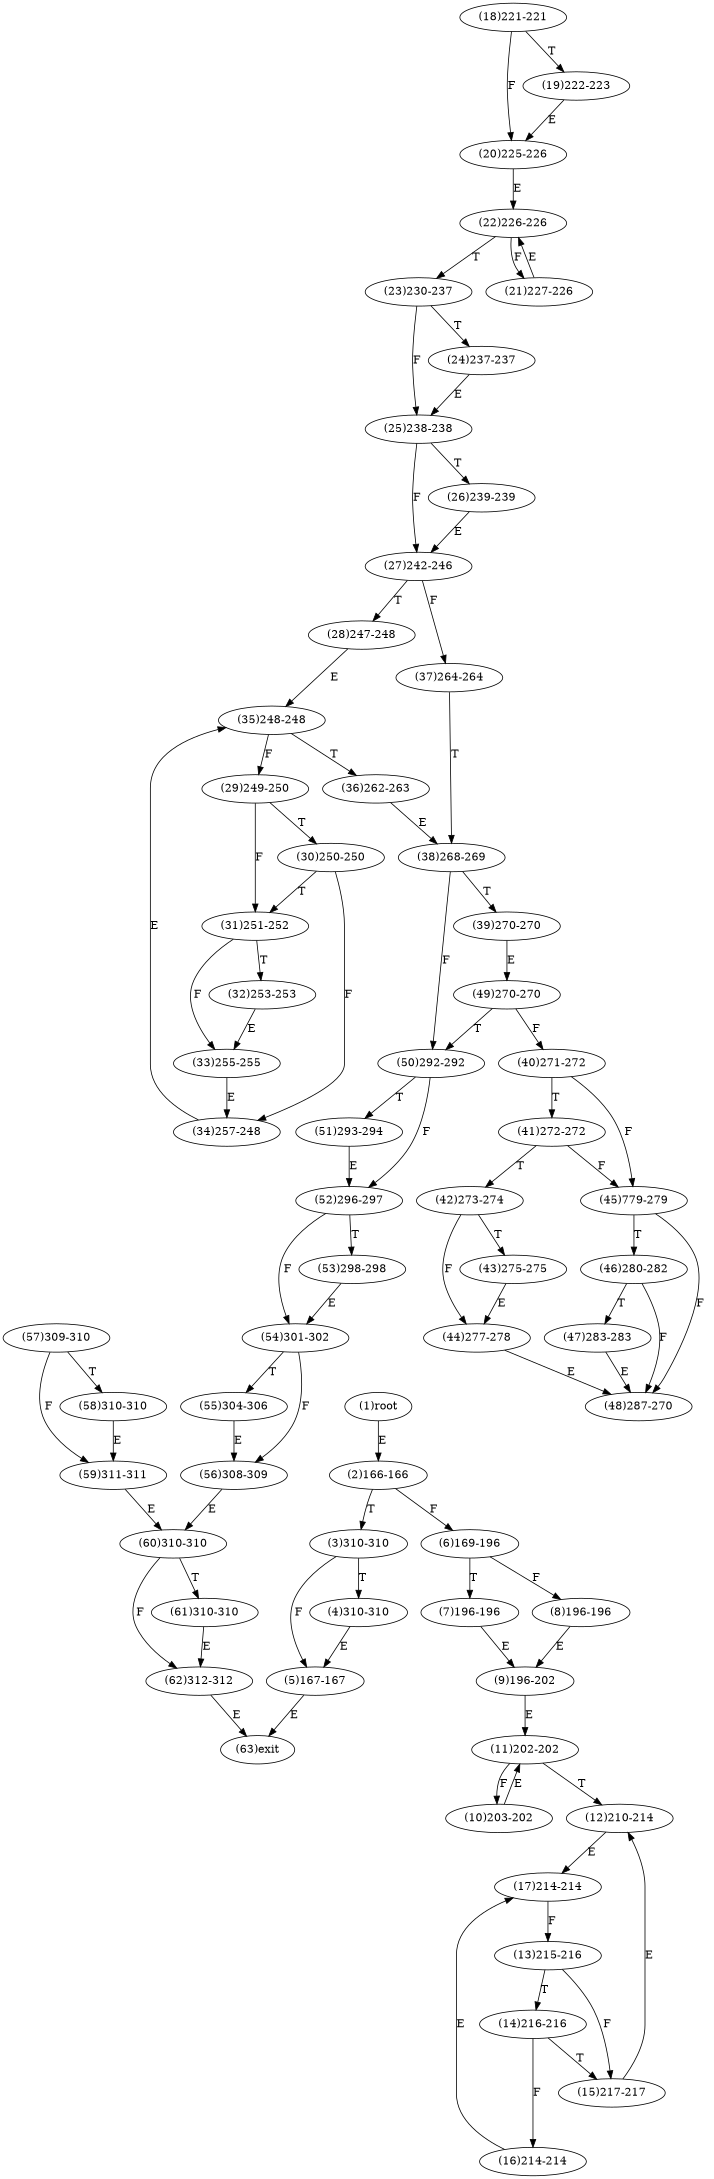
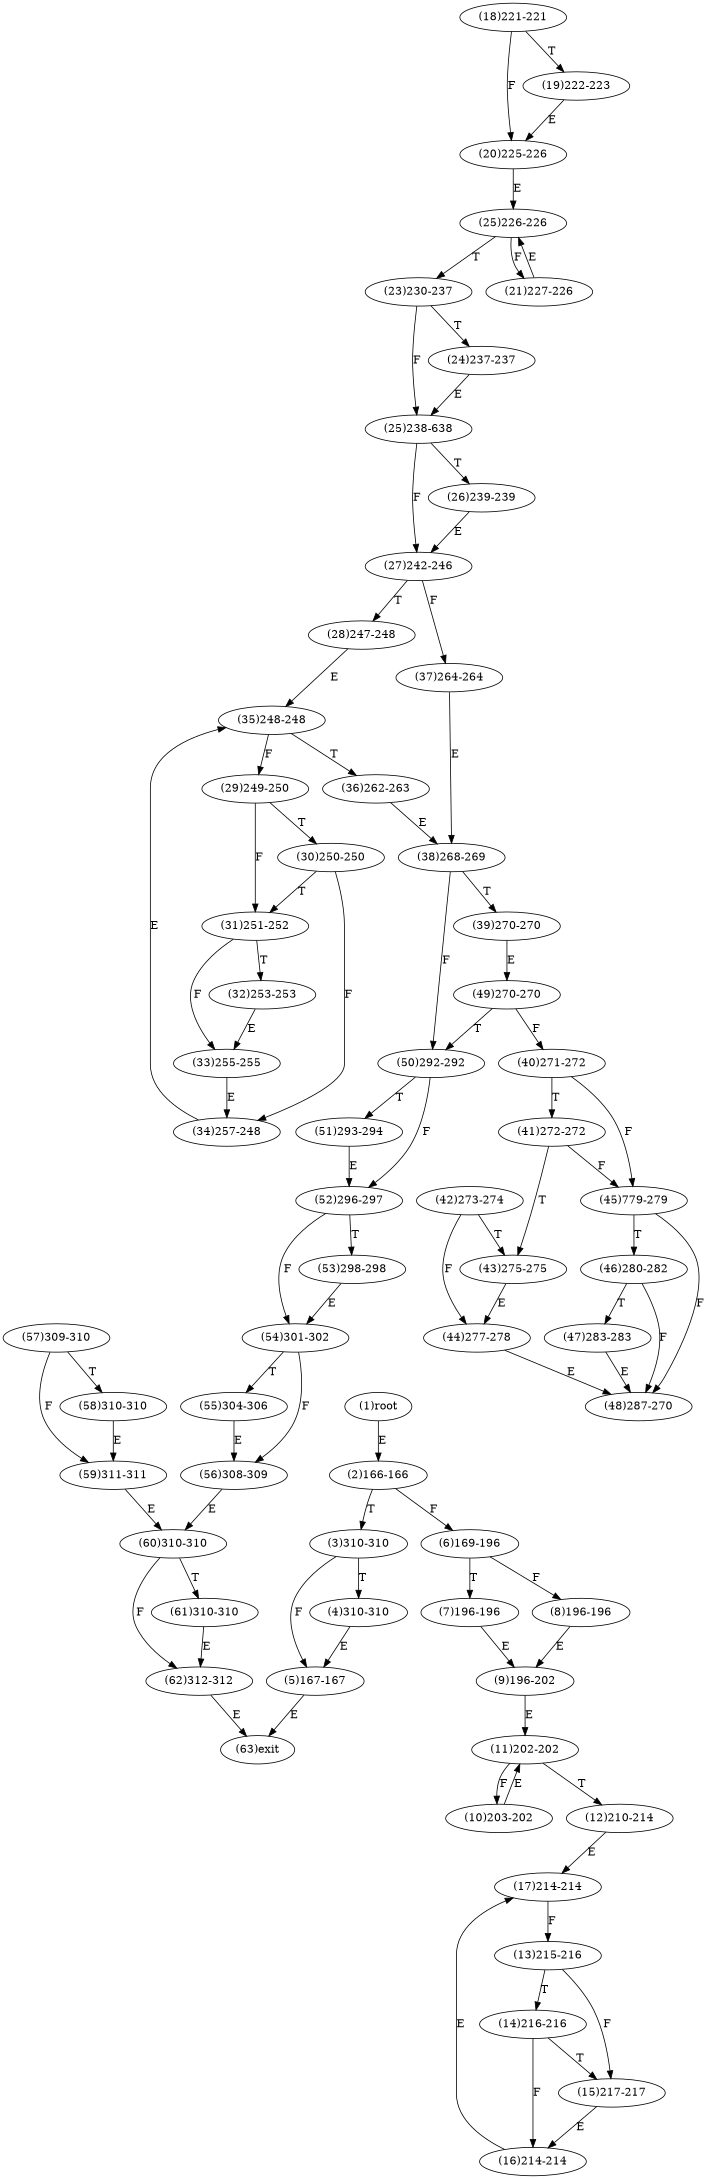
(513, 223) -> (513, 223)
(419, 429) -> (419, 429)
(455, 755) -> (455, 755)
(514, 1164) -> (536, 1197)
(645, 1961) -> (576, 2125)
